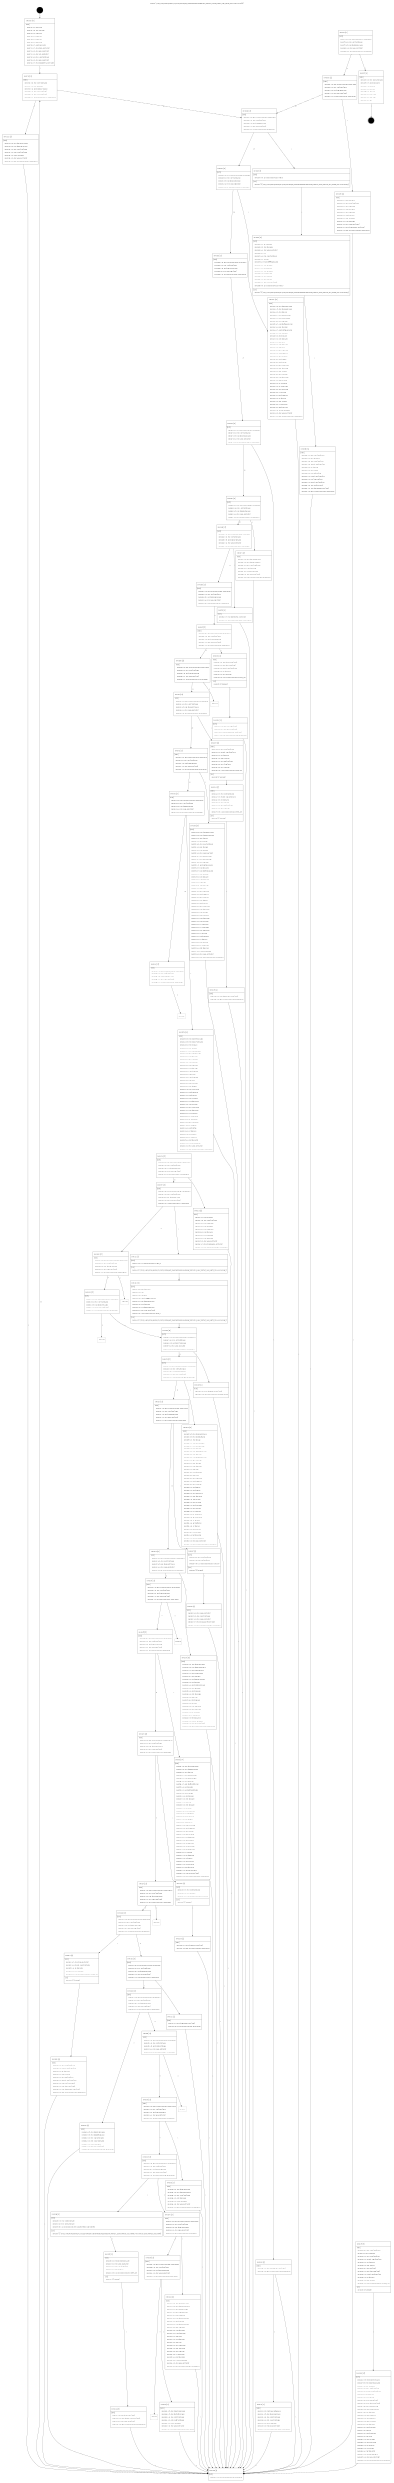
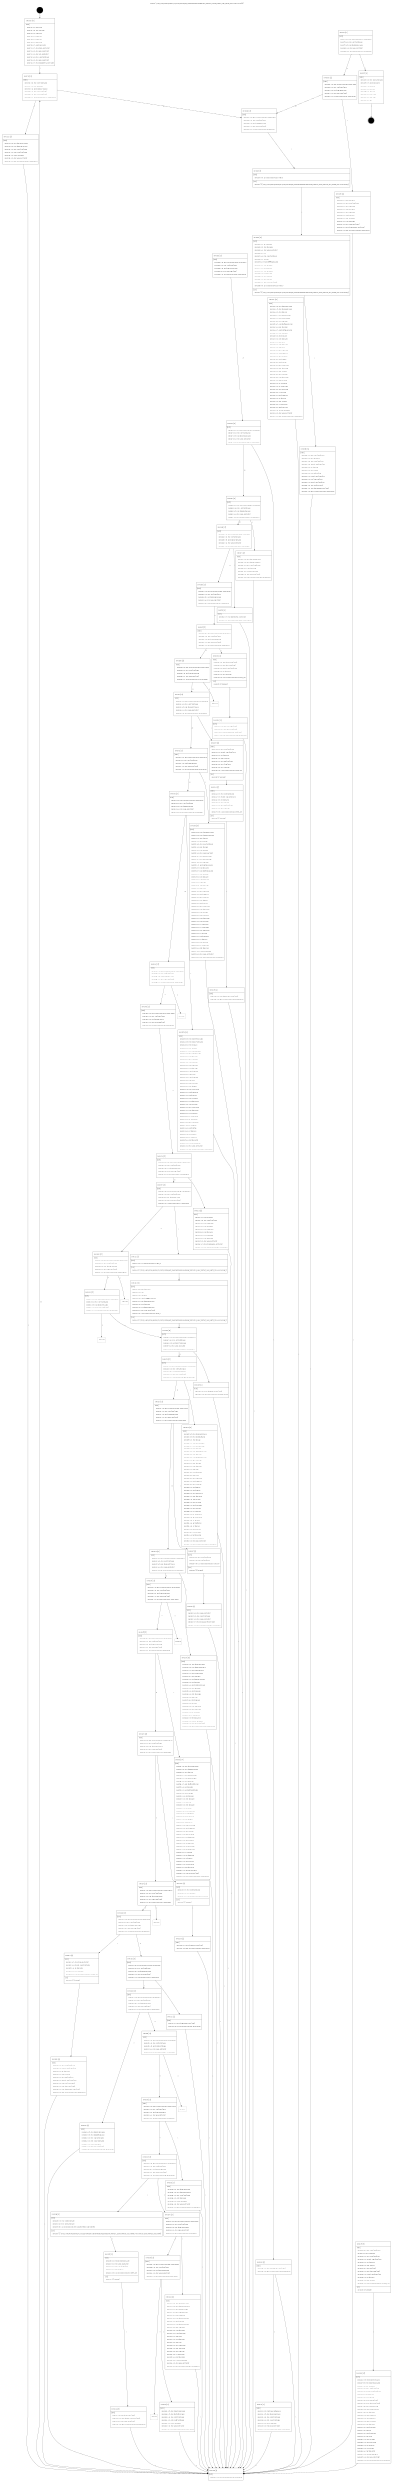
(234, 178) -> none
none -> (158, 1016)
